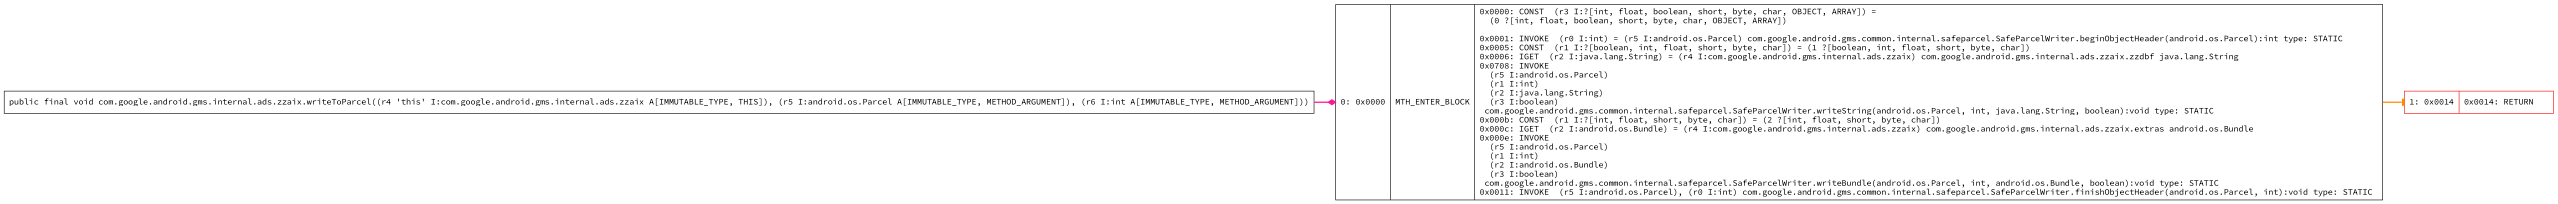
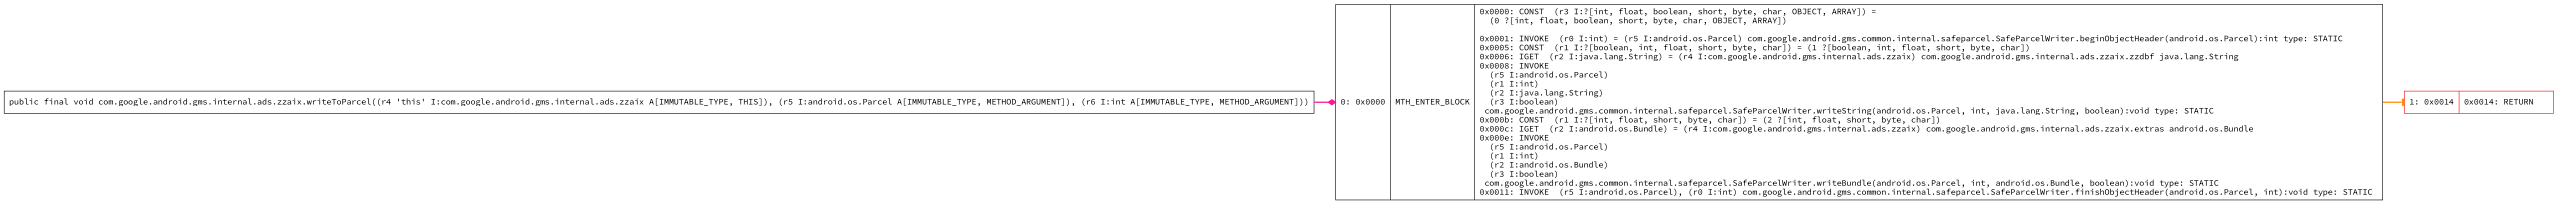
(1519, 66) -> (1519, 66)
